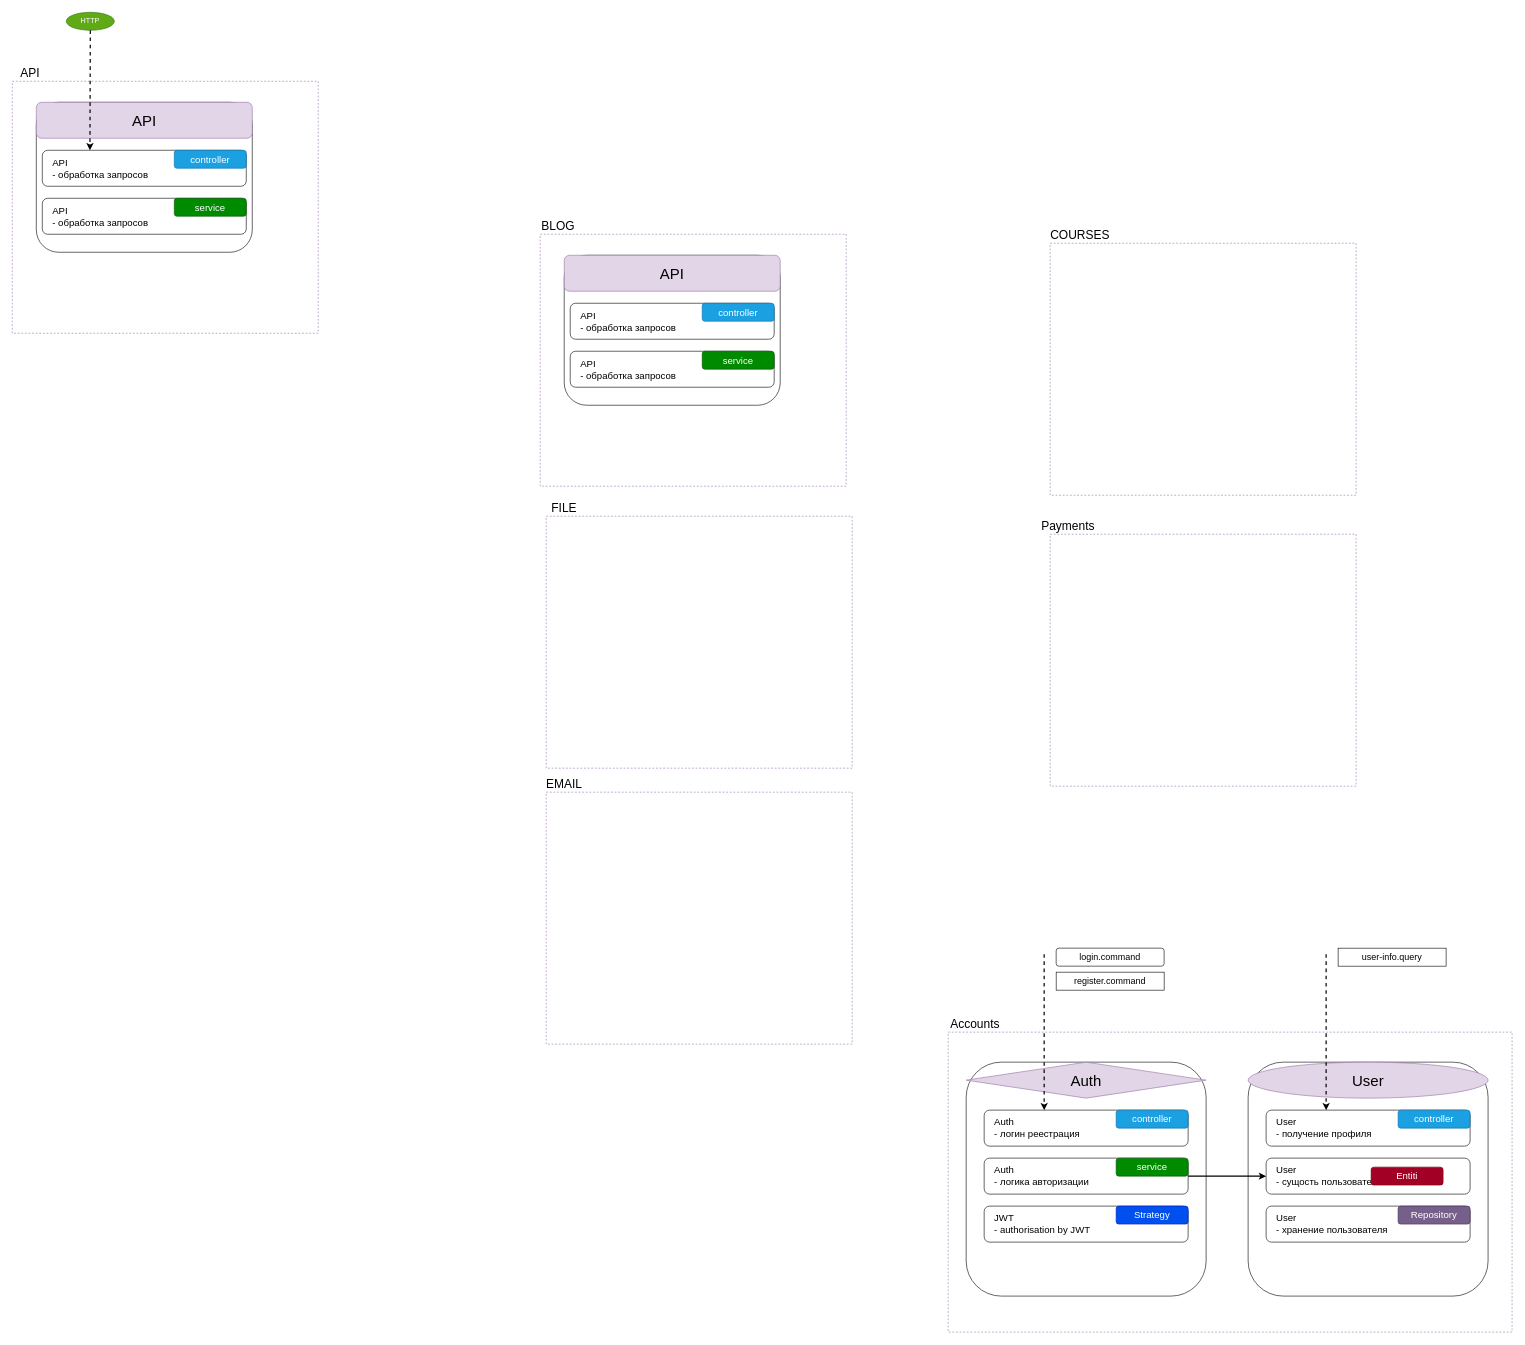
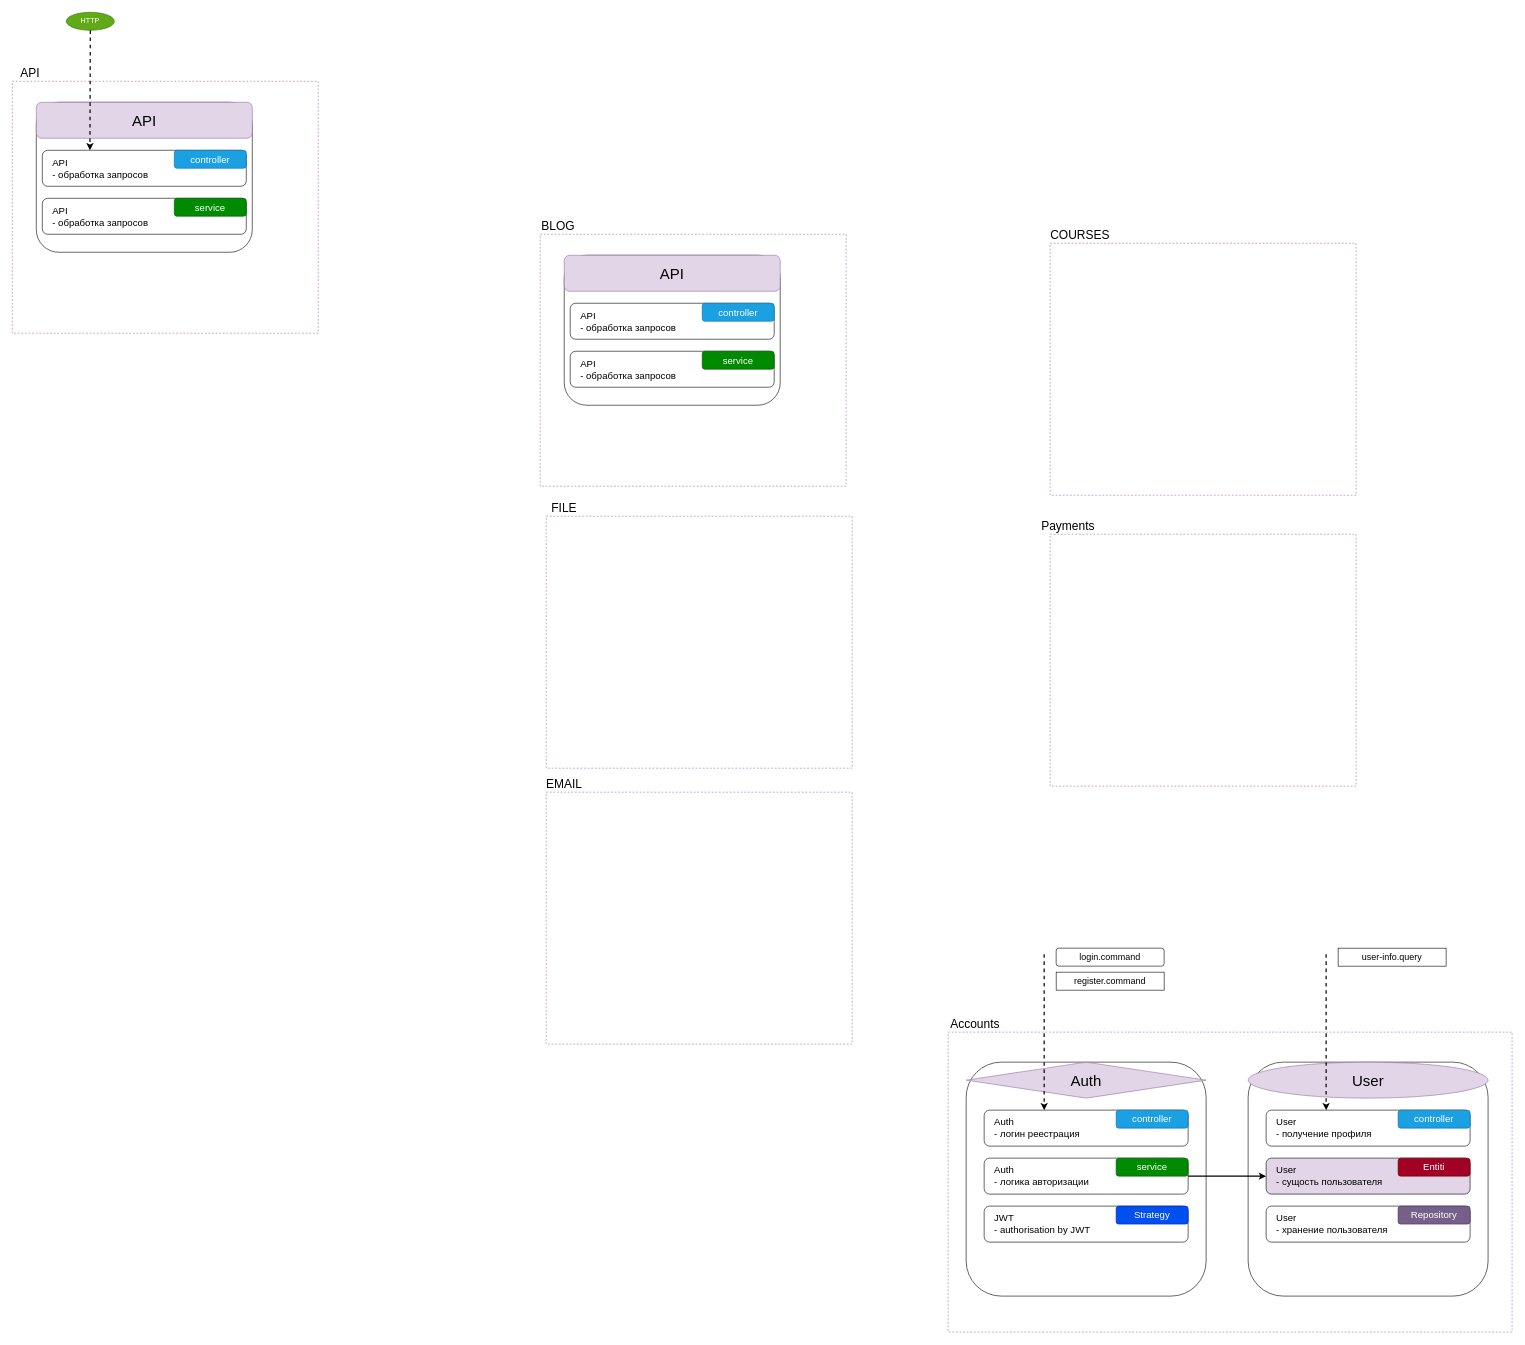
(1368, 1176) -> (1368, 1176)
(1407, 1176) -> (1434, 1167)
